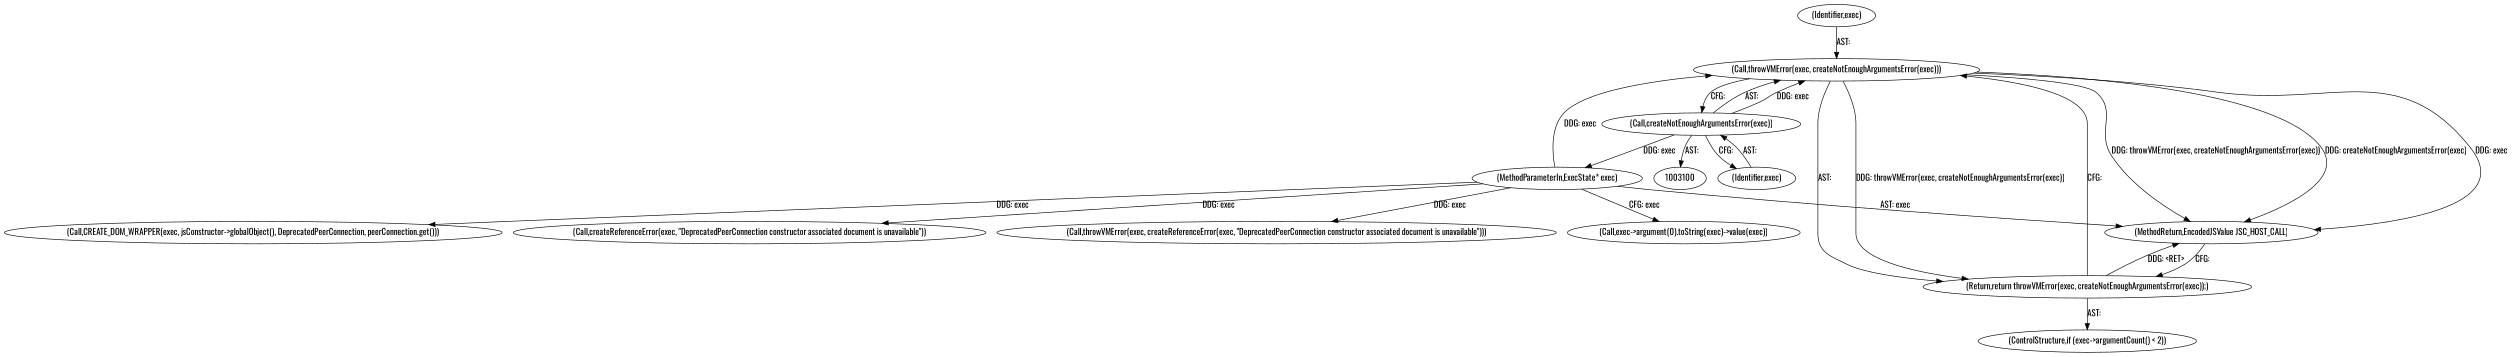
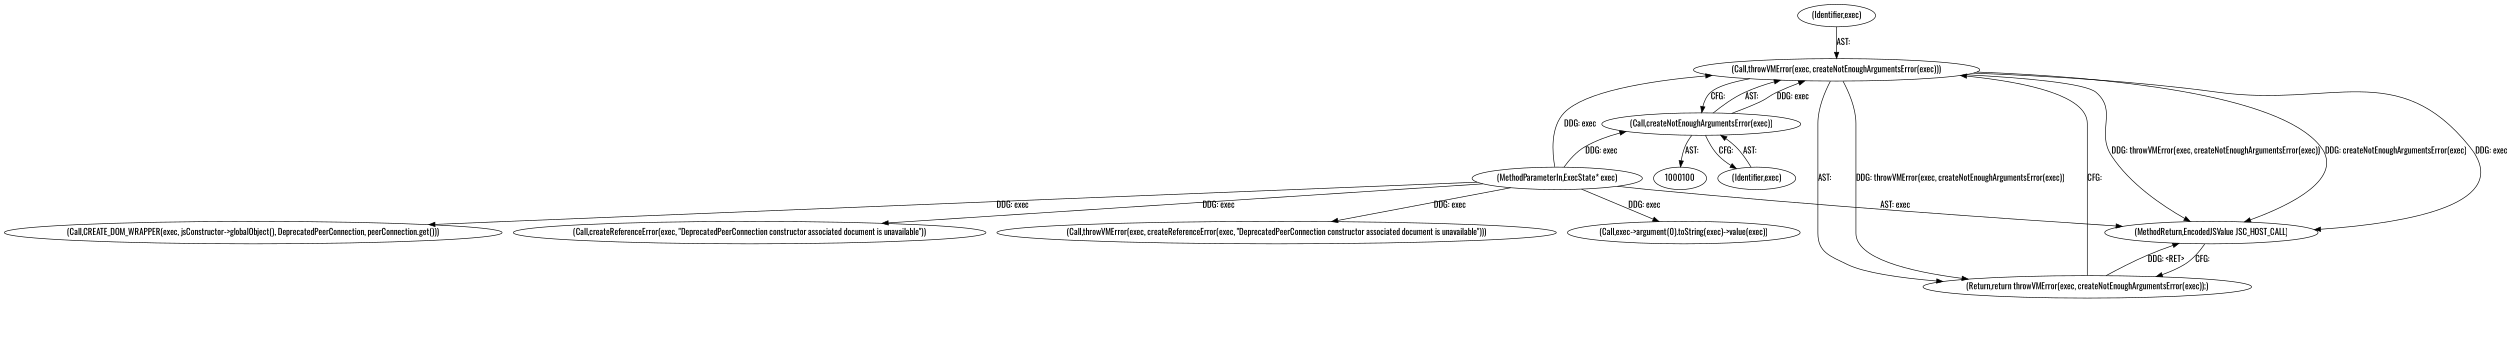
(1633, 150) -> (1589, 145)
(1680, 178) -> (1680, 178)
(1645, 205) -> (1645, 205)
(2087, 341) -> none
